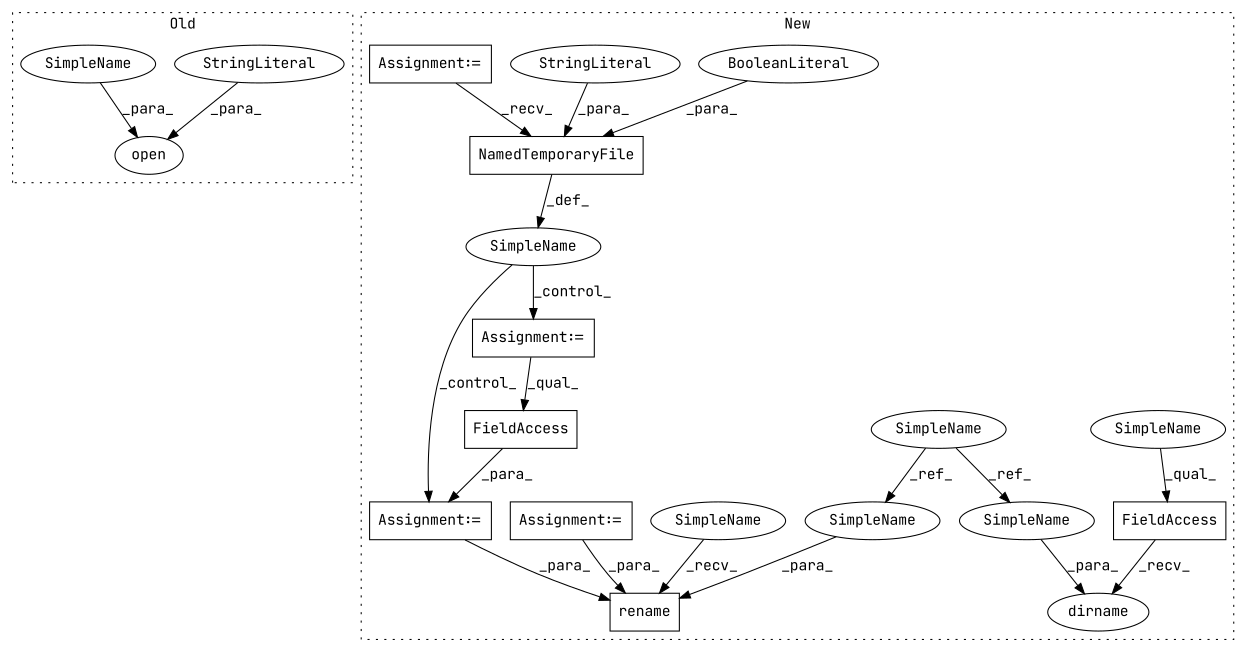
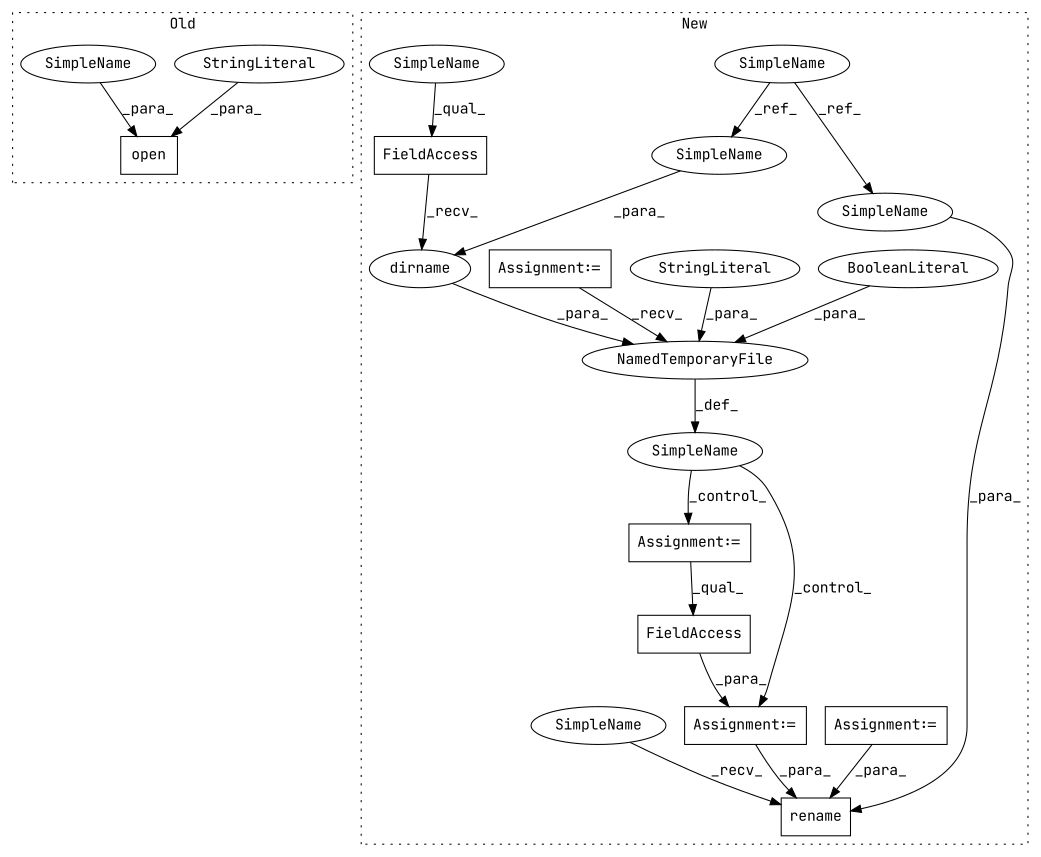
(149, 155) -> (149, 155)
(556, 155) -> (695, 360)
none -> (536, 316)
